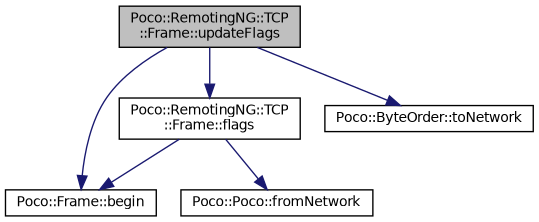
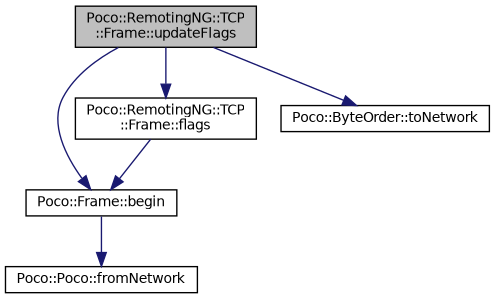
(242, 159) -> (101, 234)
